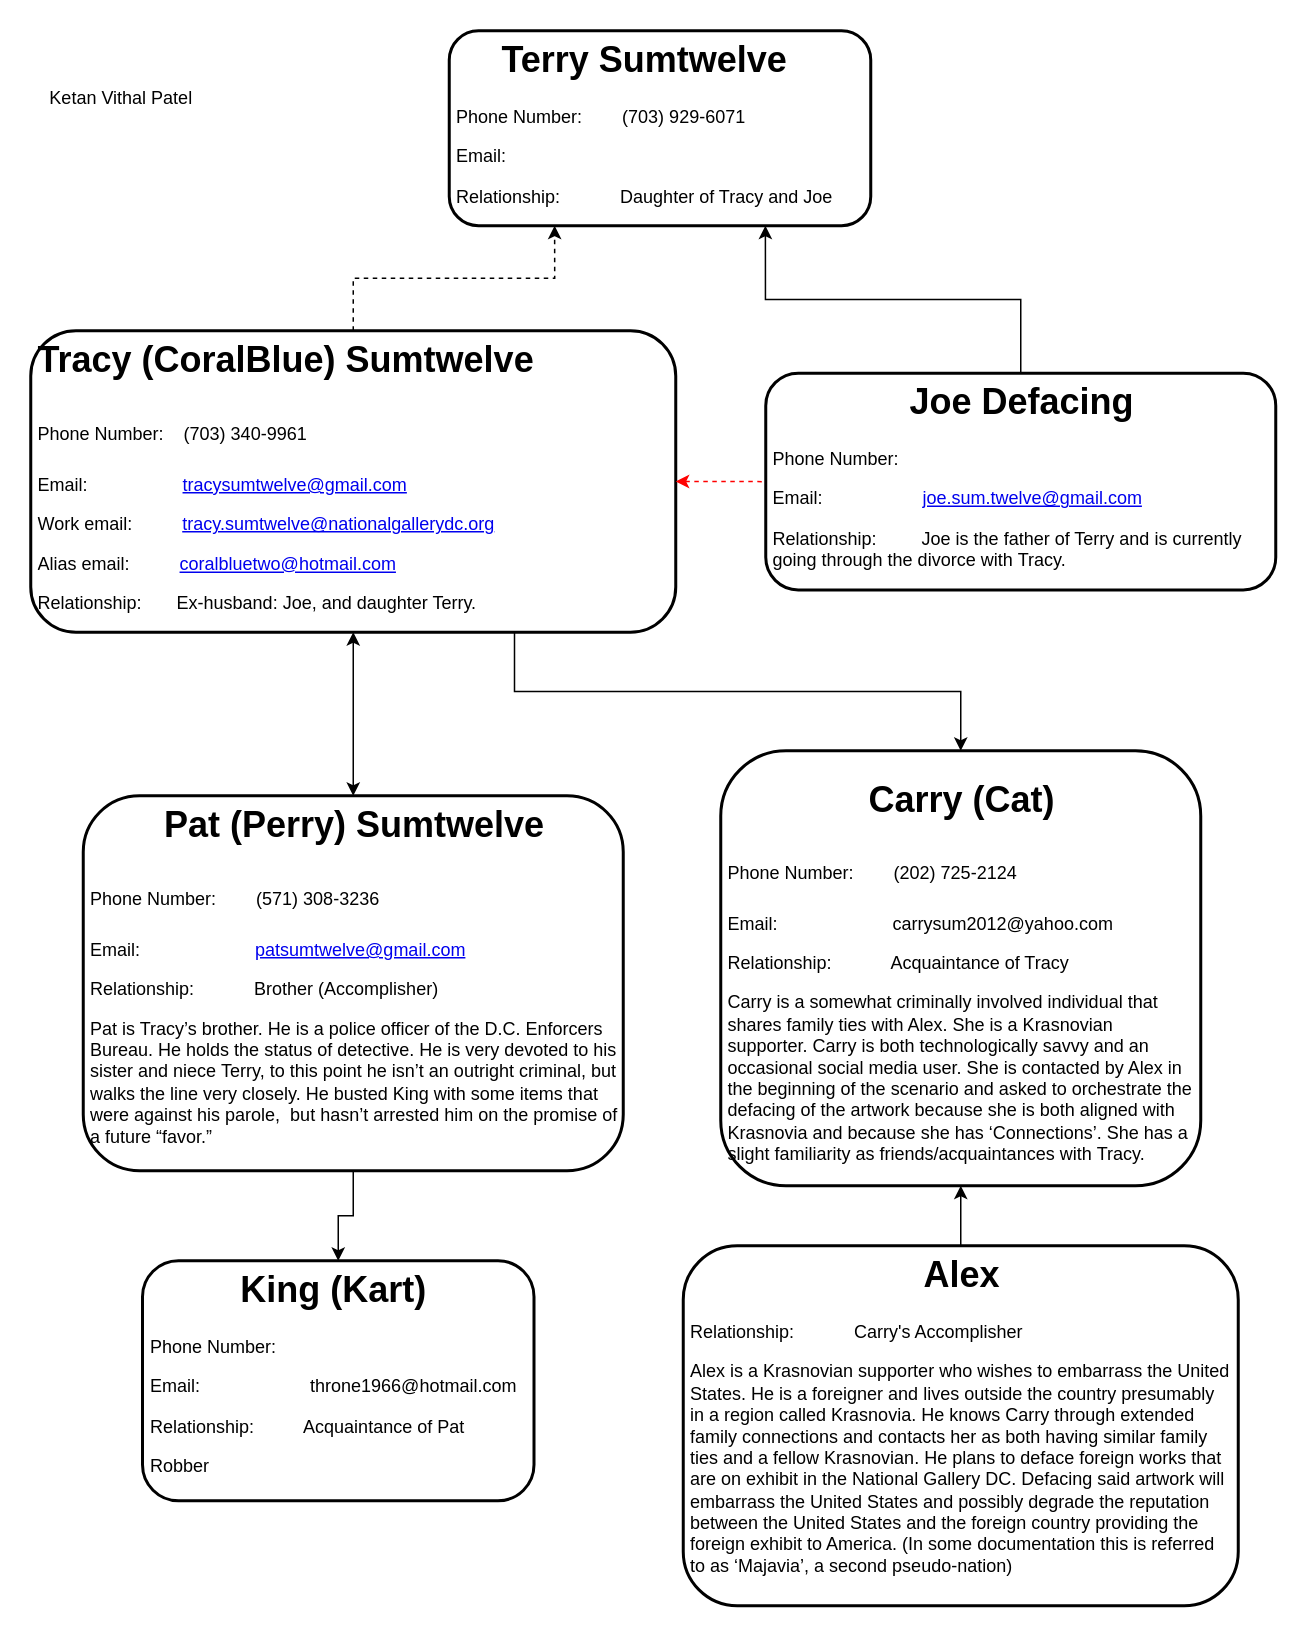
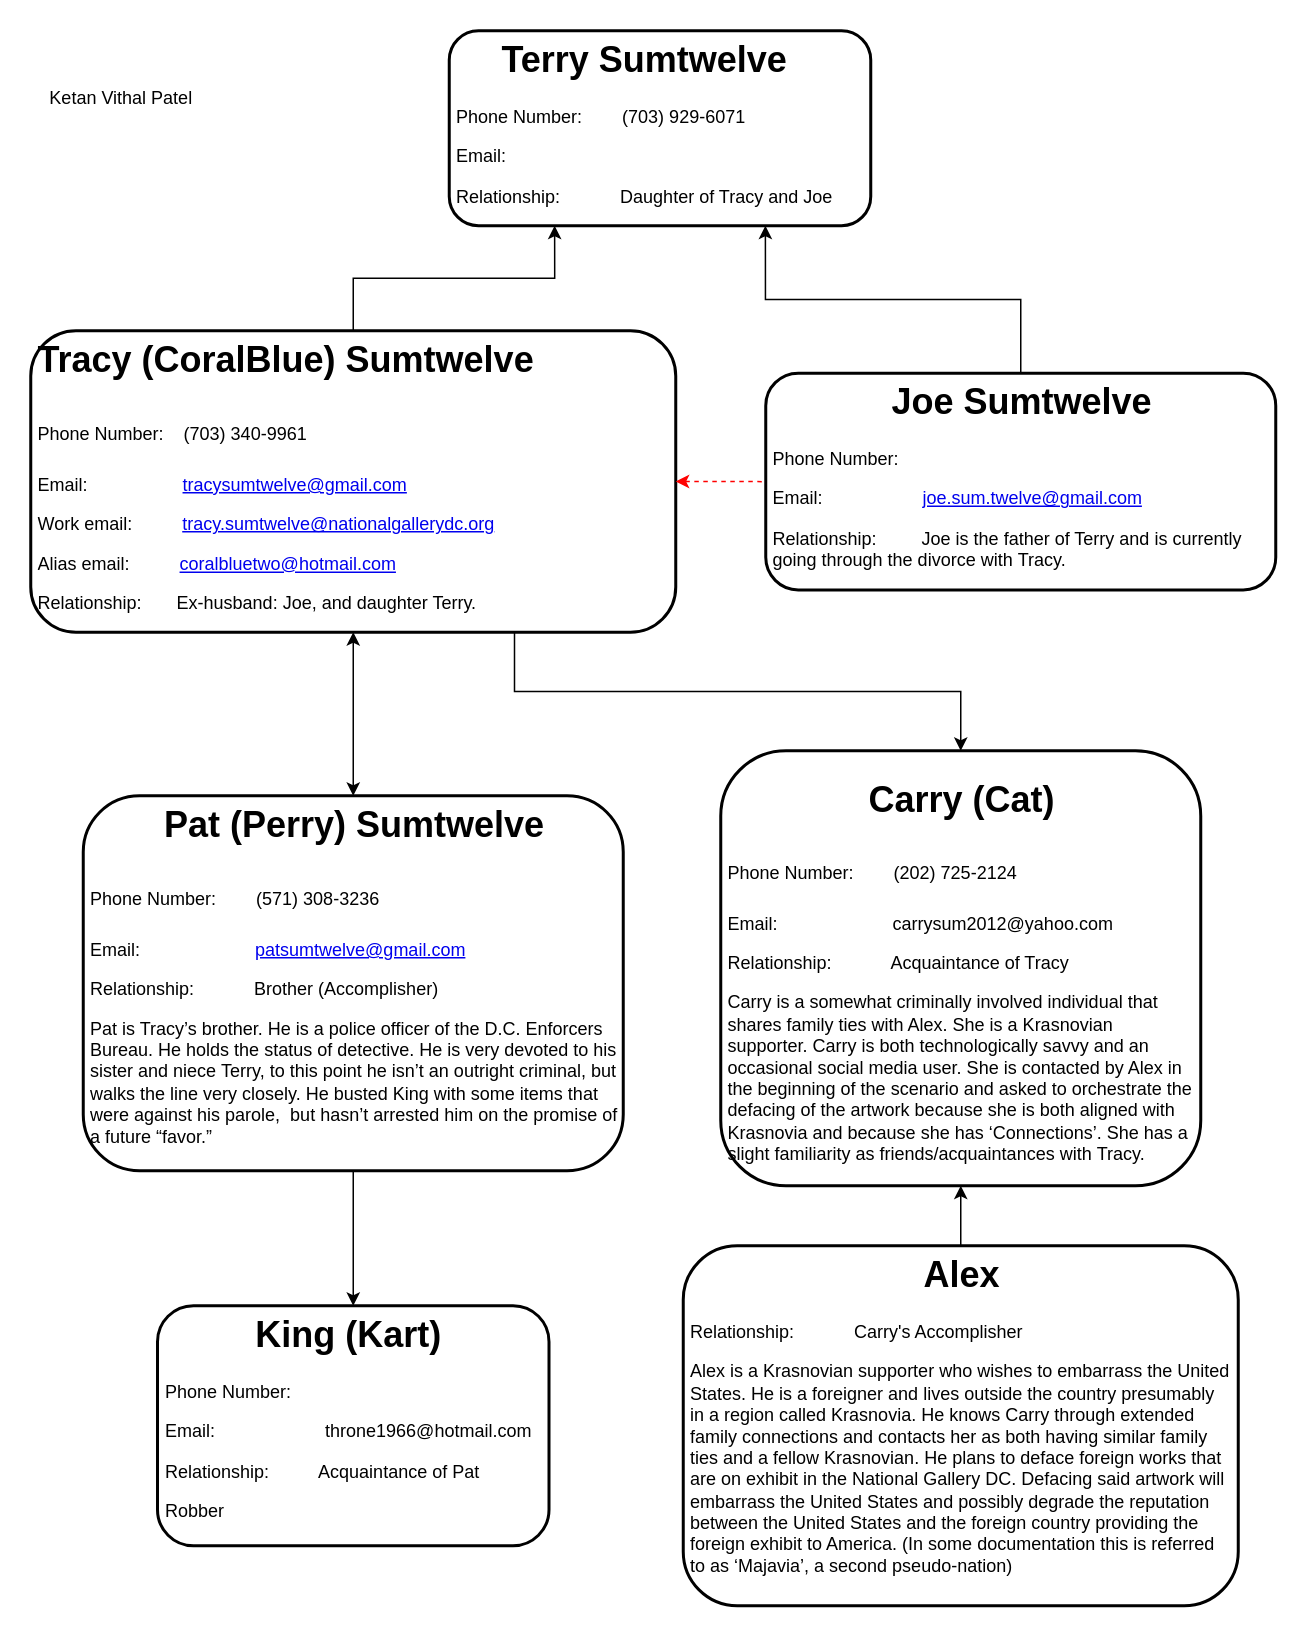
(450, 278) -> (450, 278)
(1022, 412) -> (1022, 412)
(338, 1381) -> (353, 1426)
